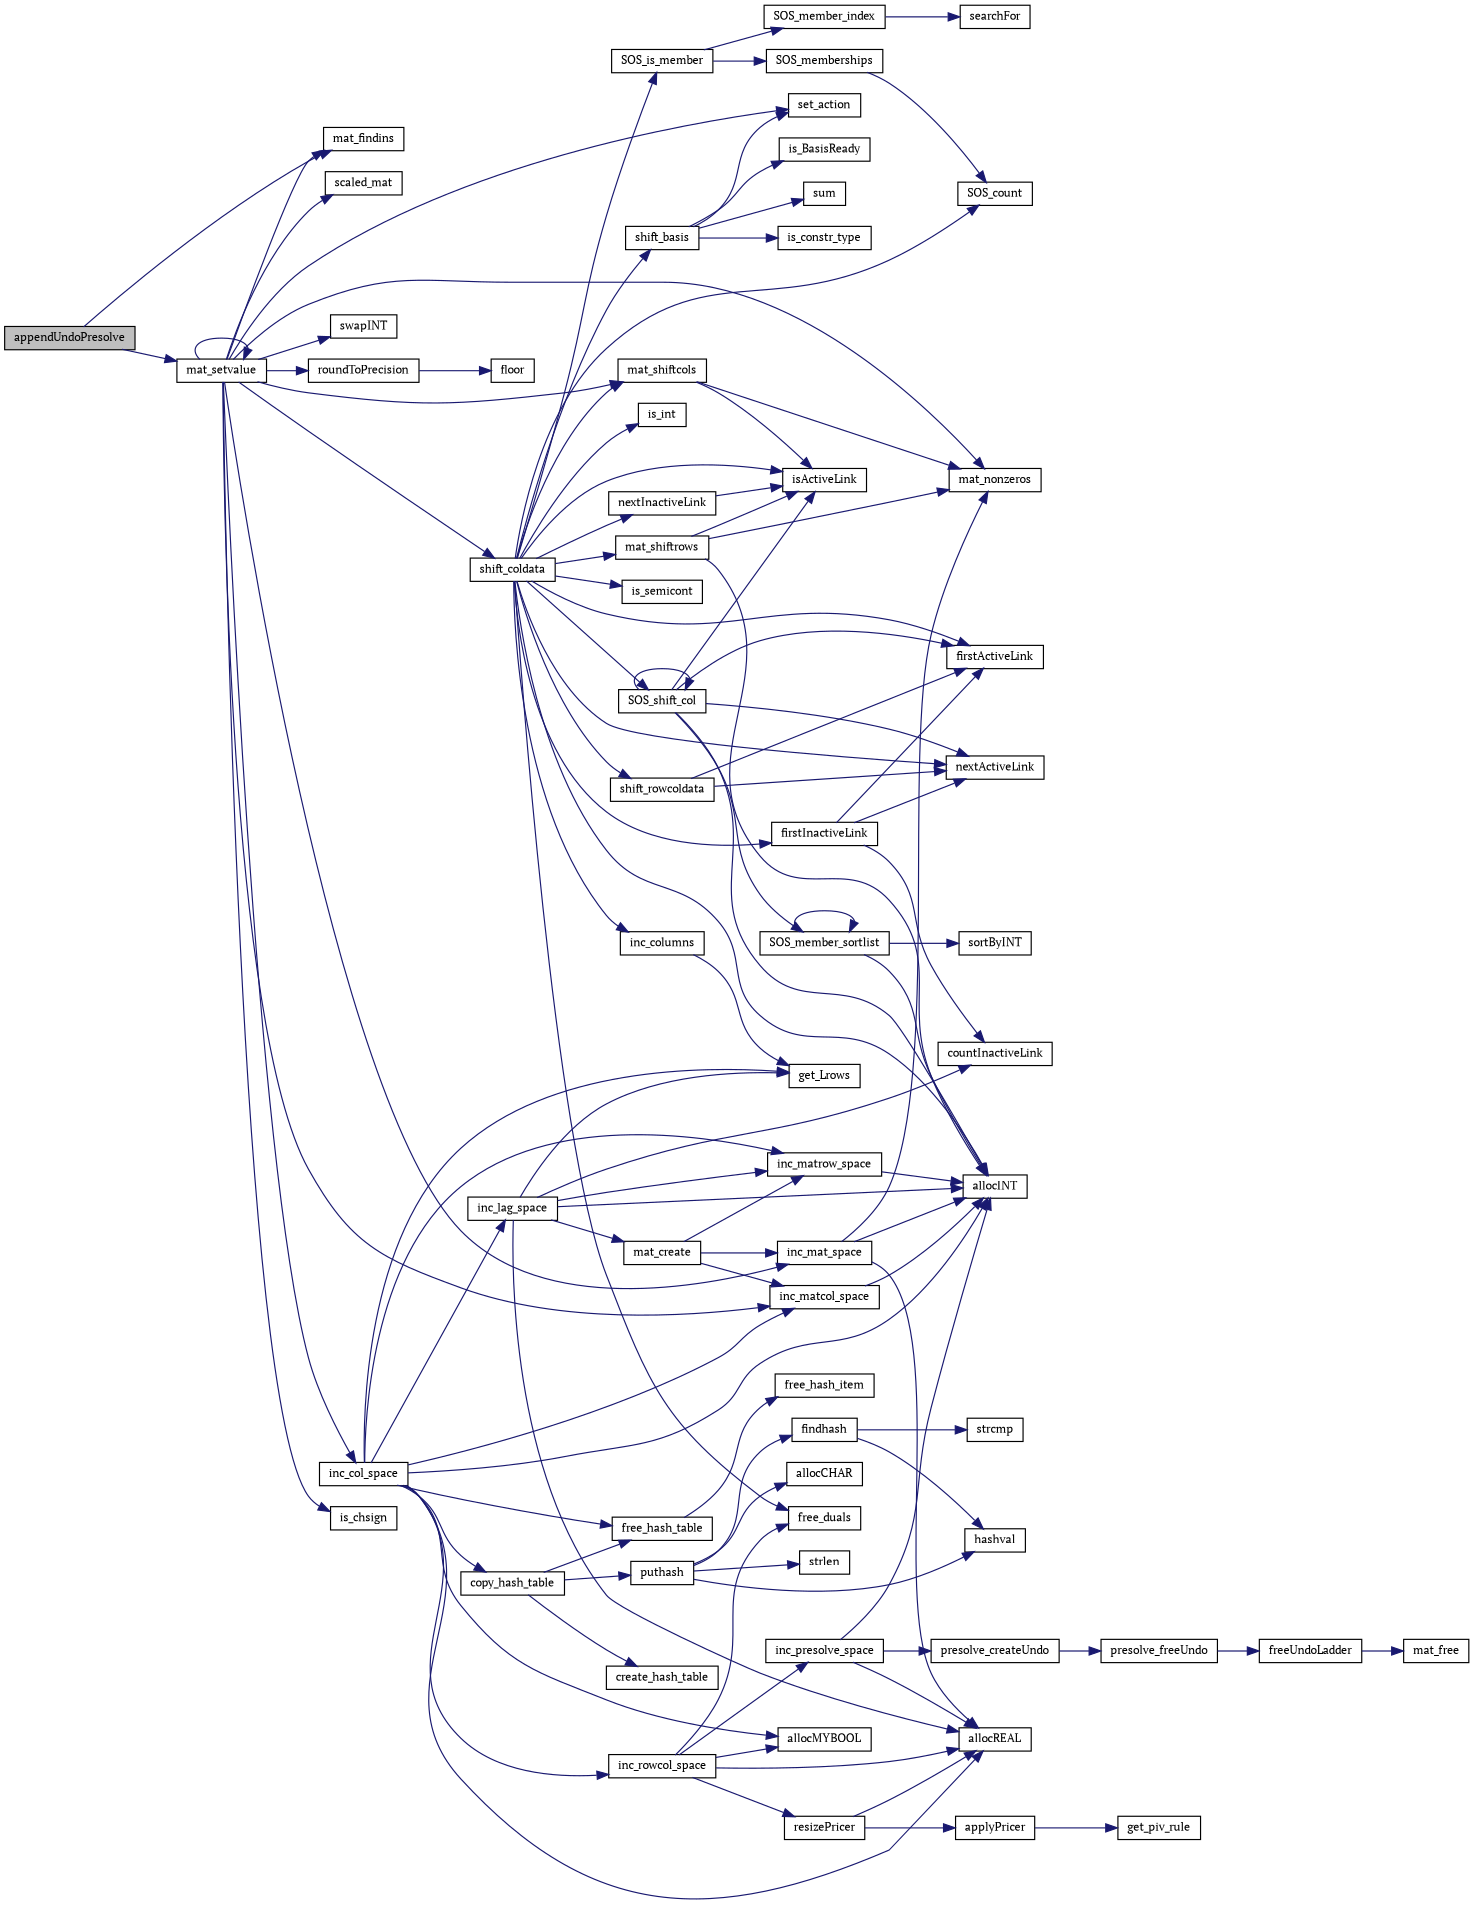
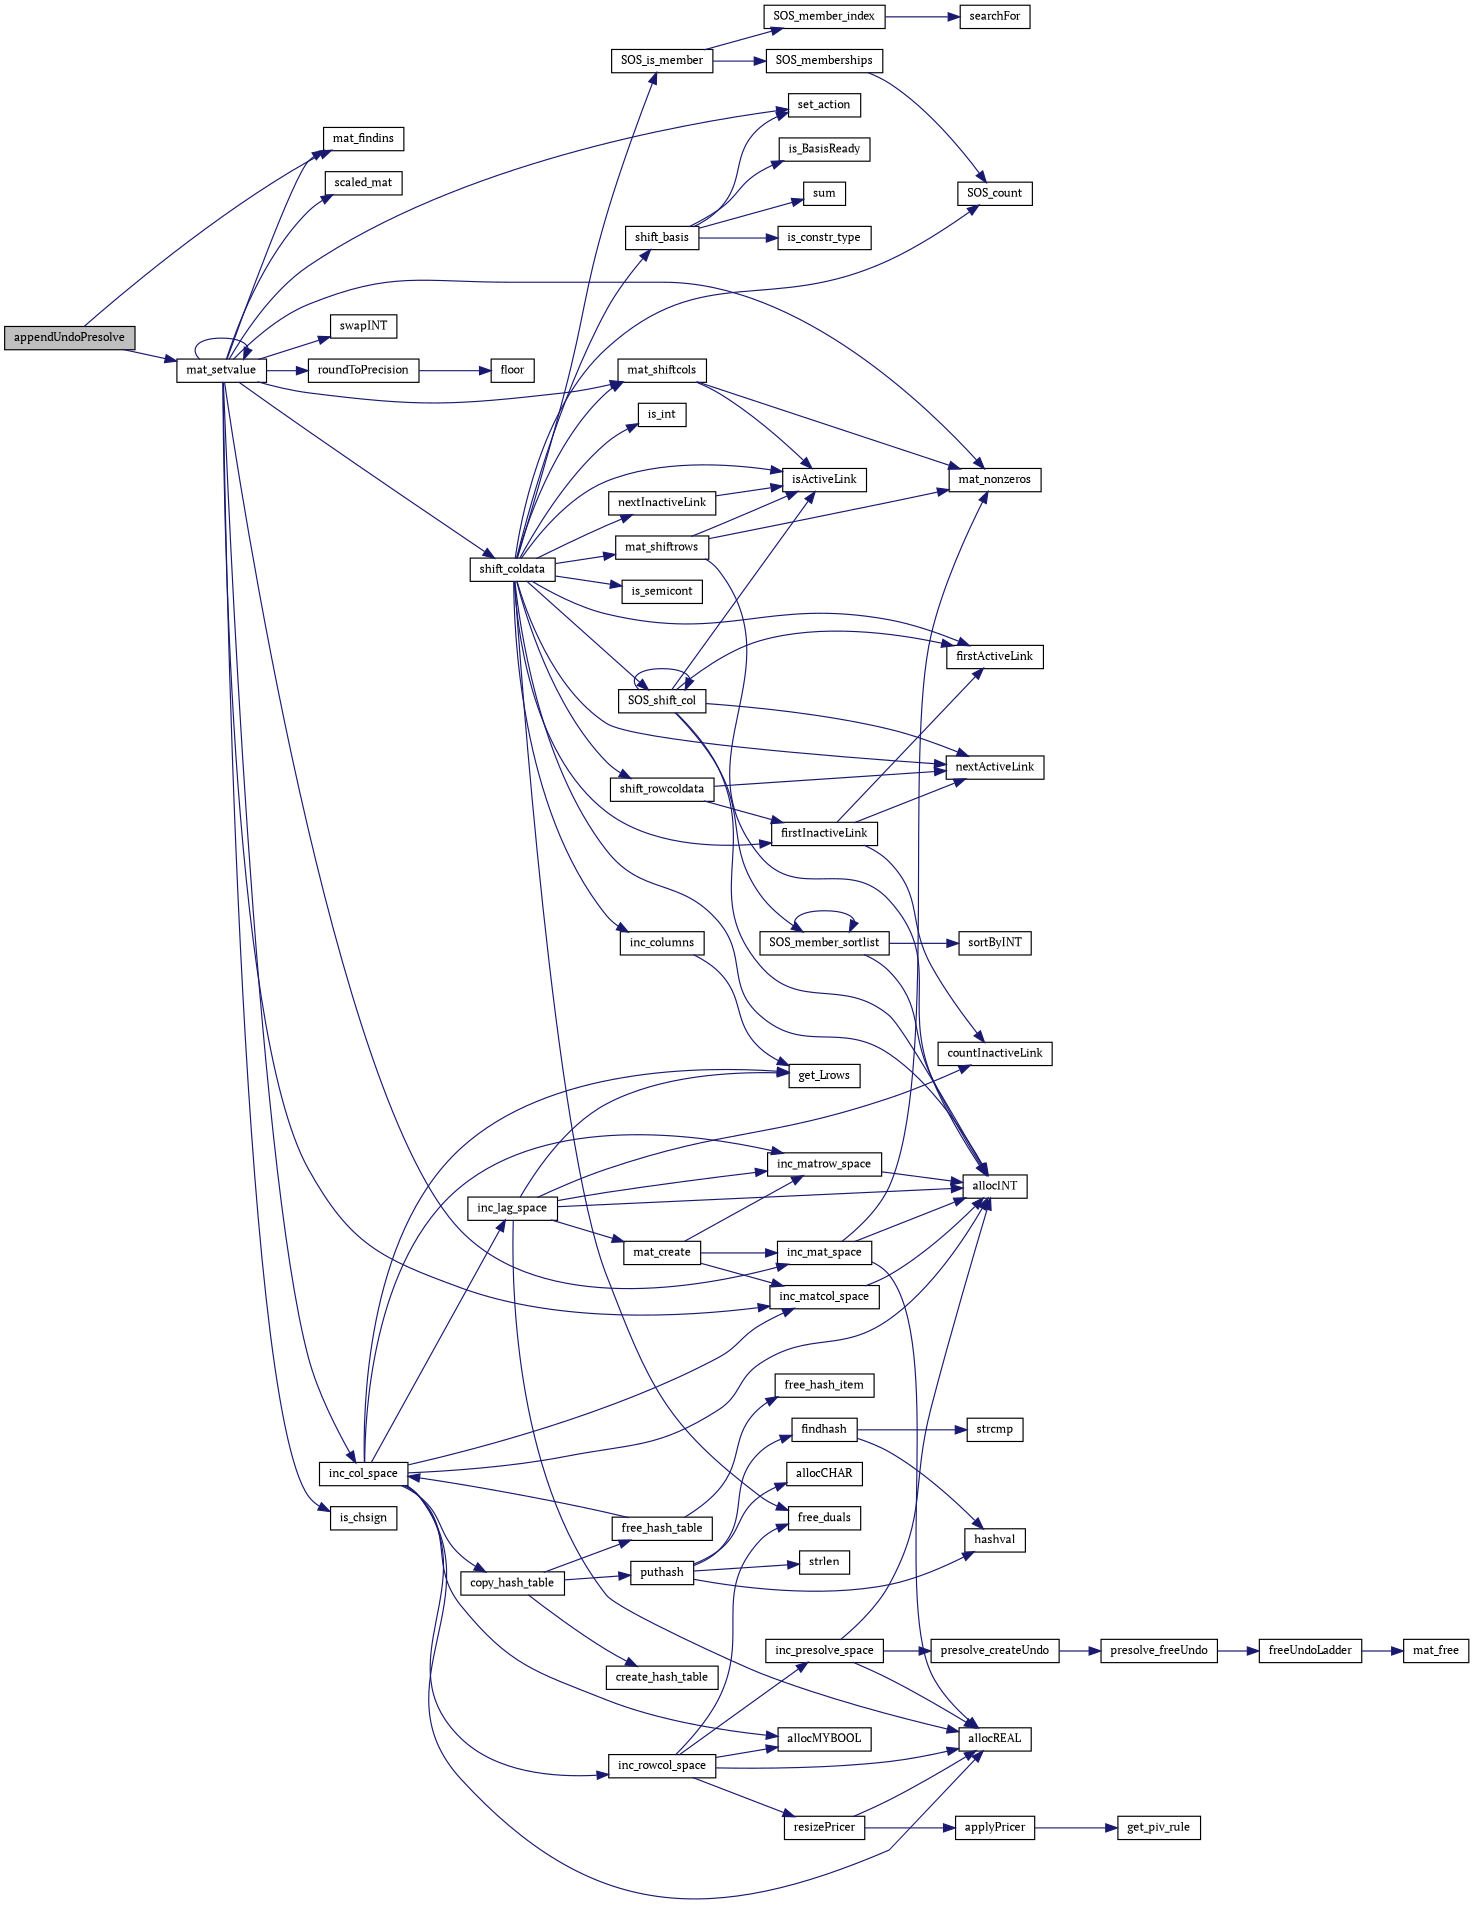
(823, 726) -> (744, 812)
(498, 1507) -> (525, 1496)
